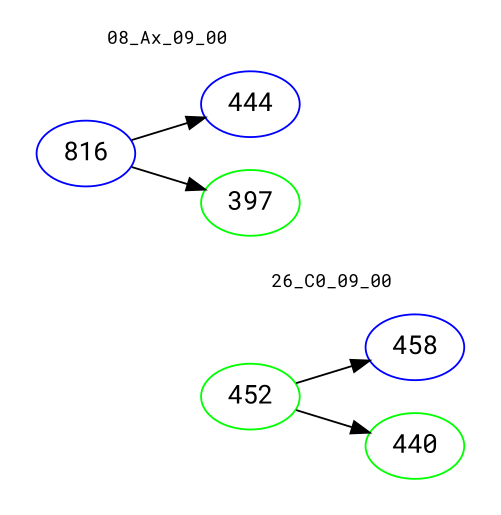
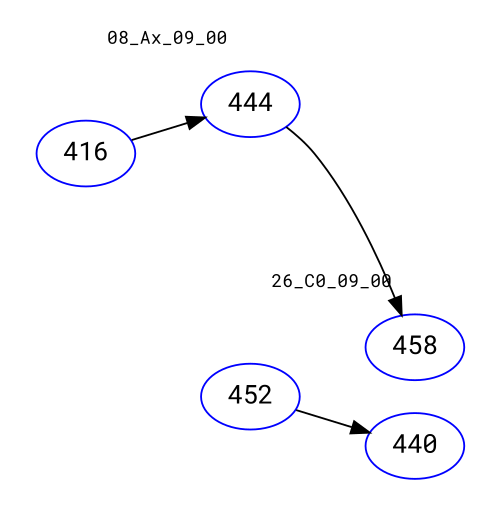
(86, 154) -> (86, 154)
(250, 203) -> none
(324, 375) -> (350, 206)
(250, 397) -> (250, 397)
(415, 446) -> (415, 446)
